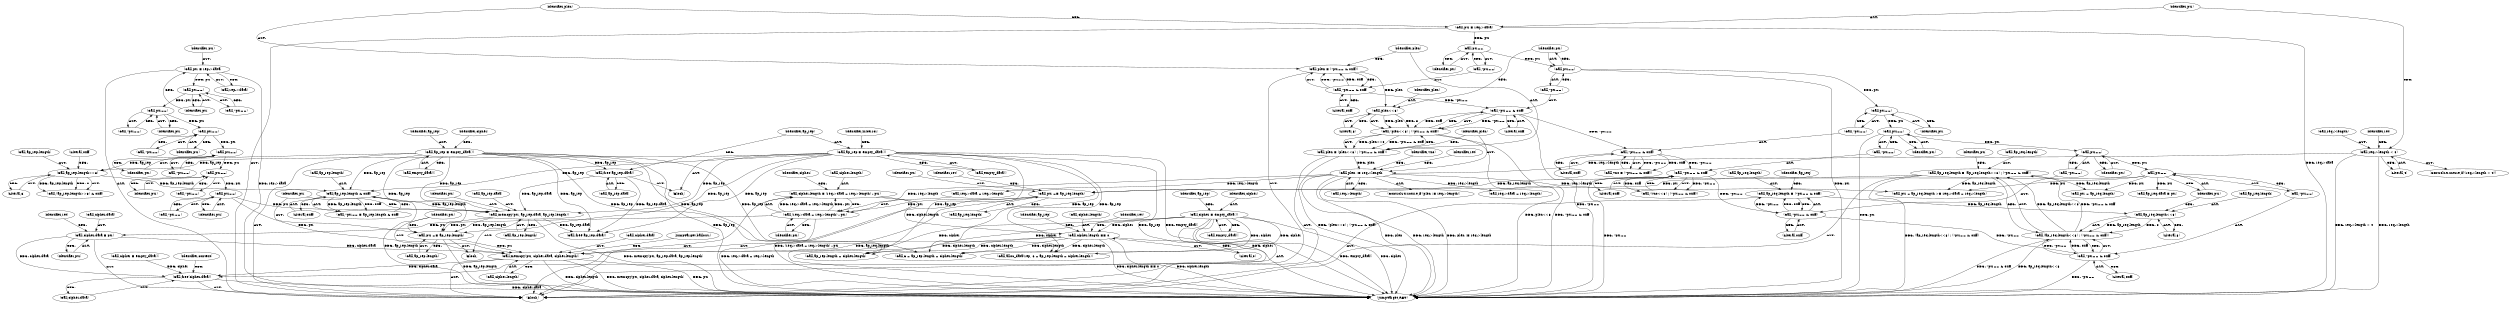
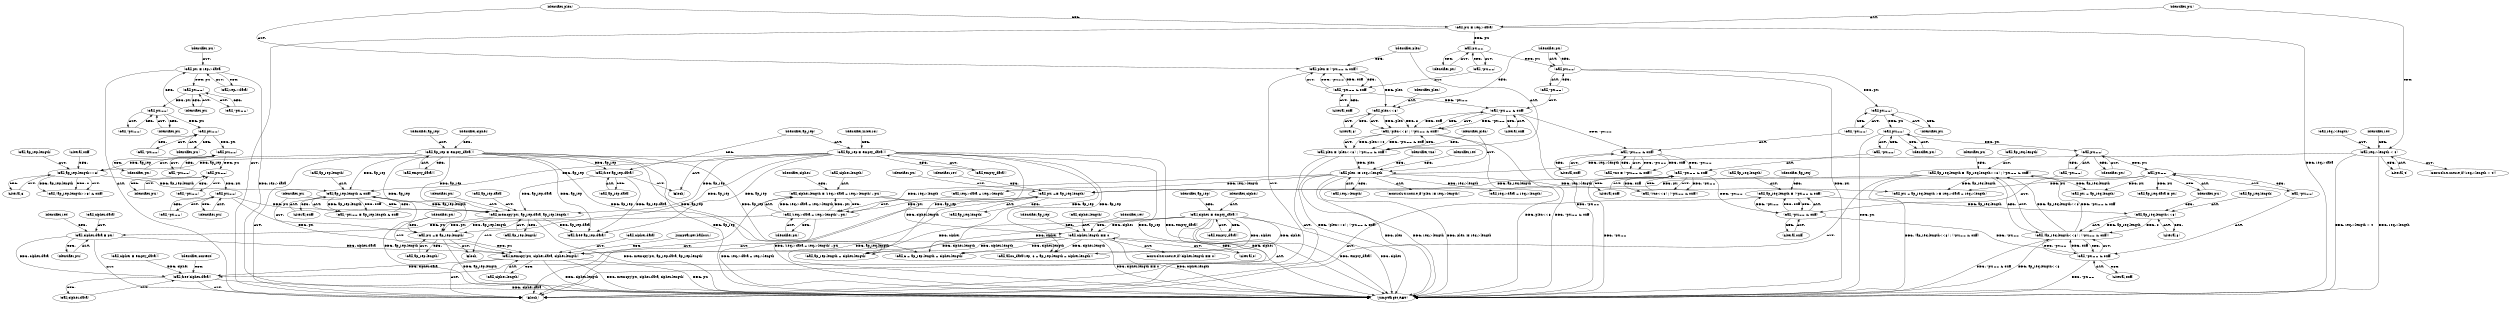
none -> (1181, 256)
